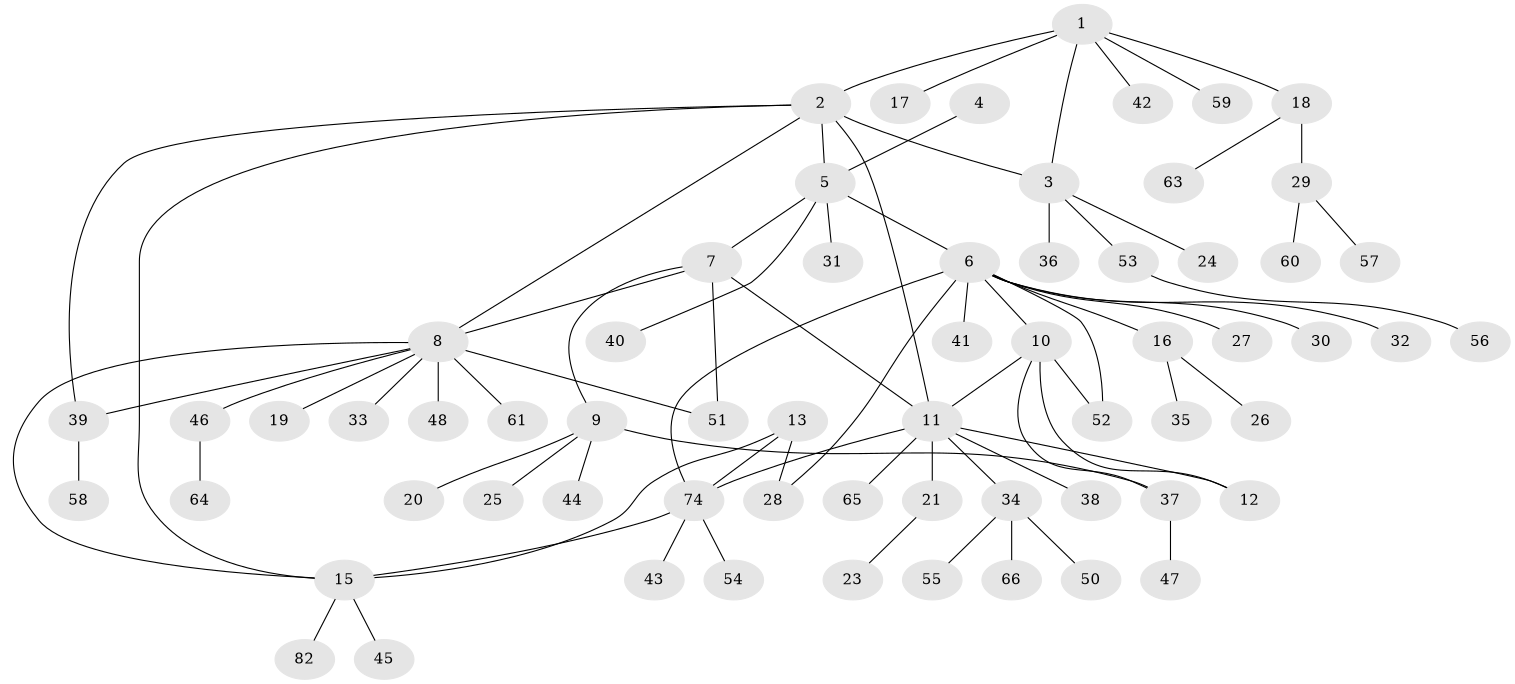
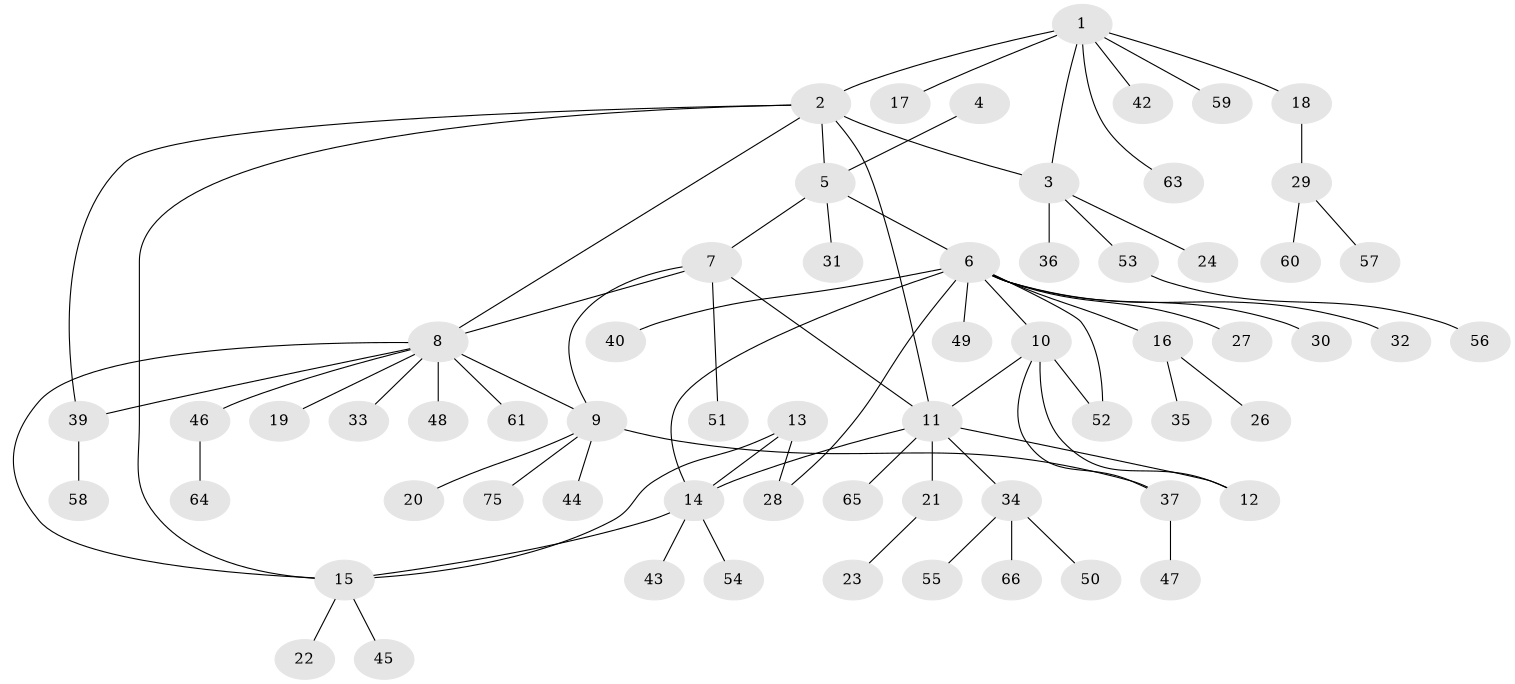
(1238, 143) -> (1100, 117)
(753, 281) -> (790, 295)
(962, 342) -> (962, 342)
(584, 383) -> (518, 382)
(493, 501) -> (493, 501)
(694, 501) -> (694, 501)
(1091, 501) -> none
(305, 659) -> (305, 659)
